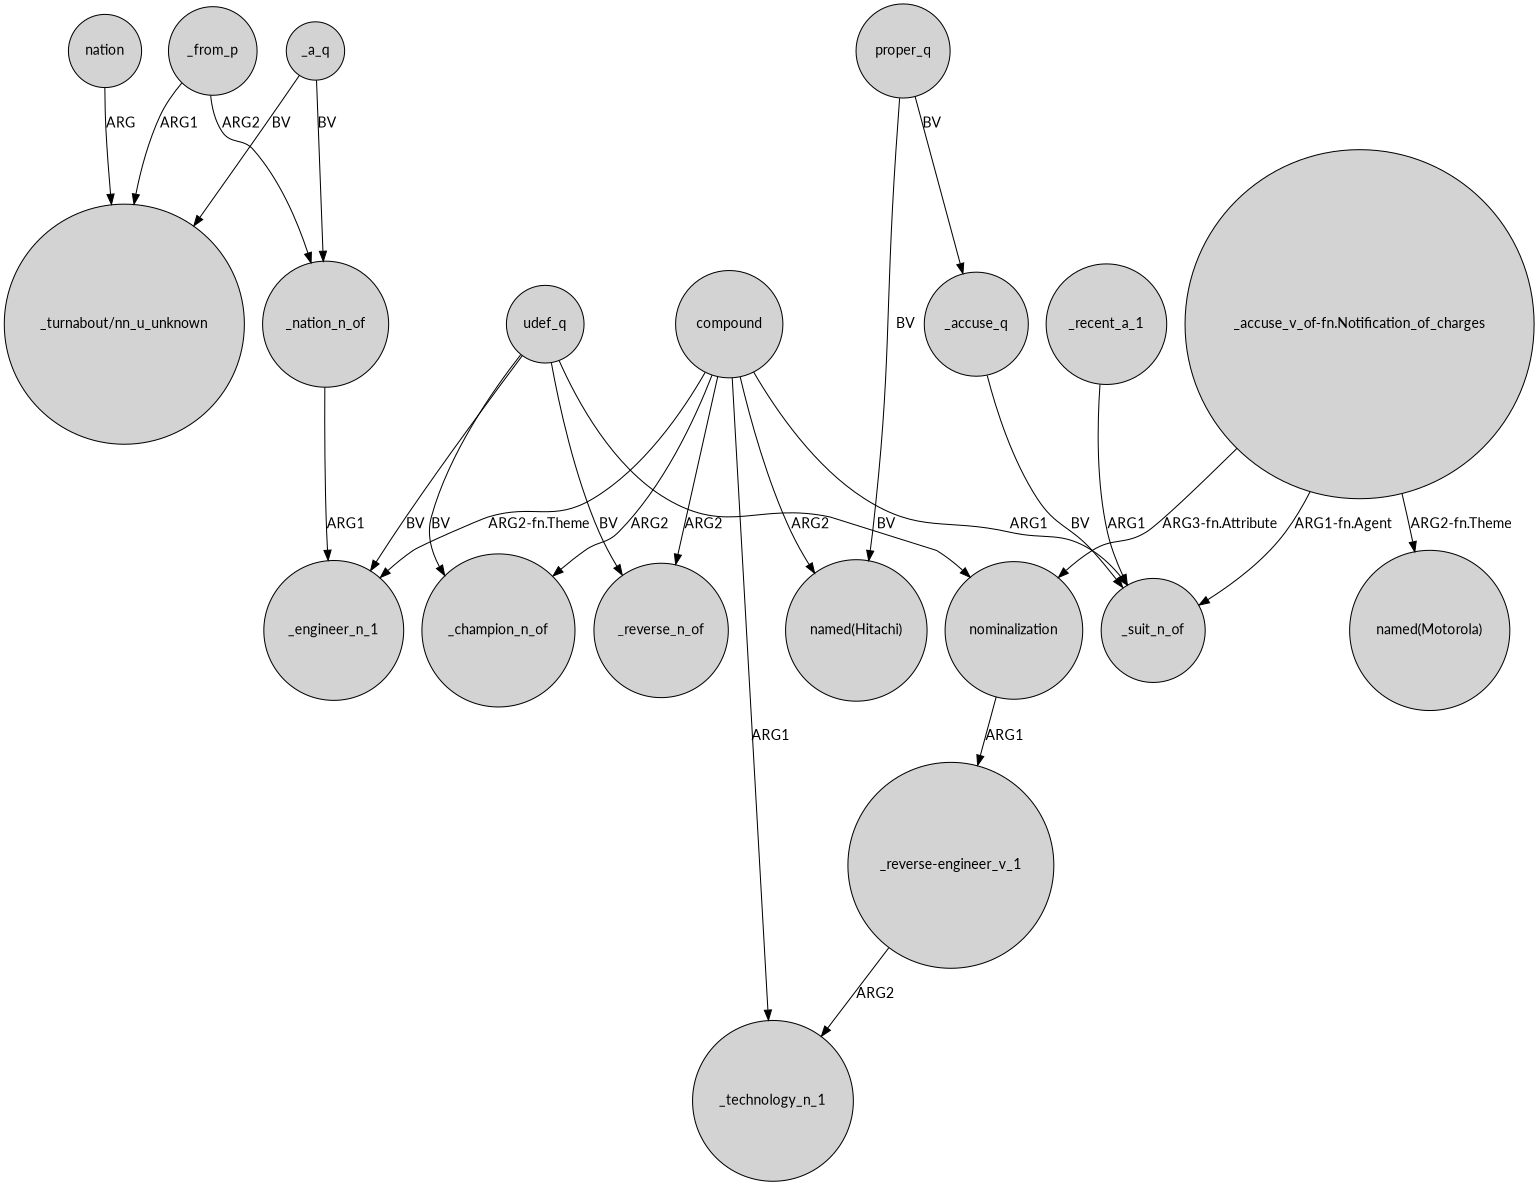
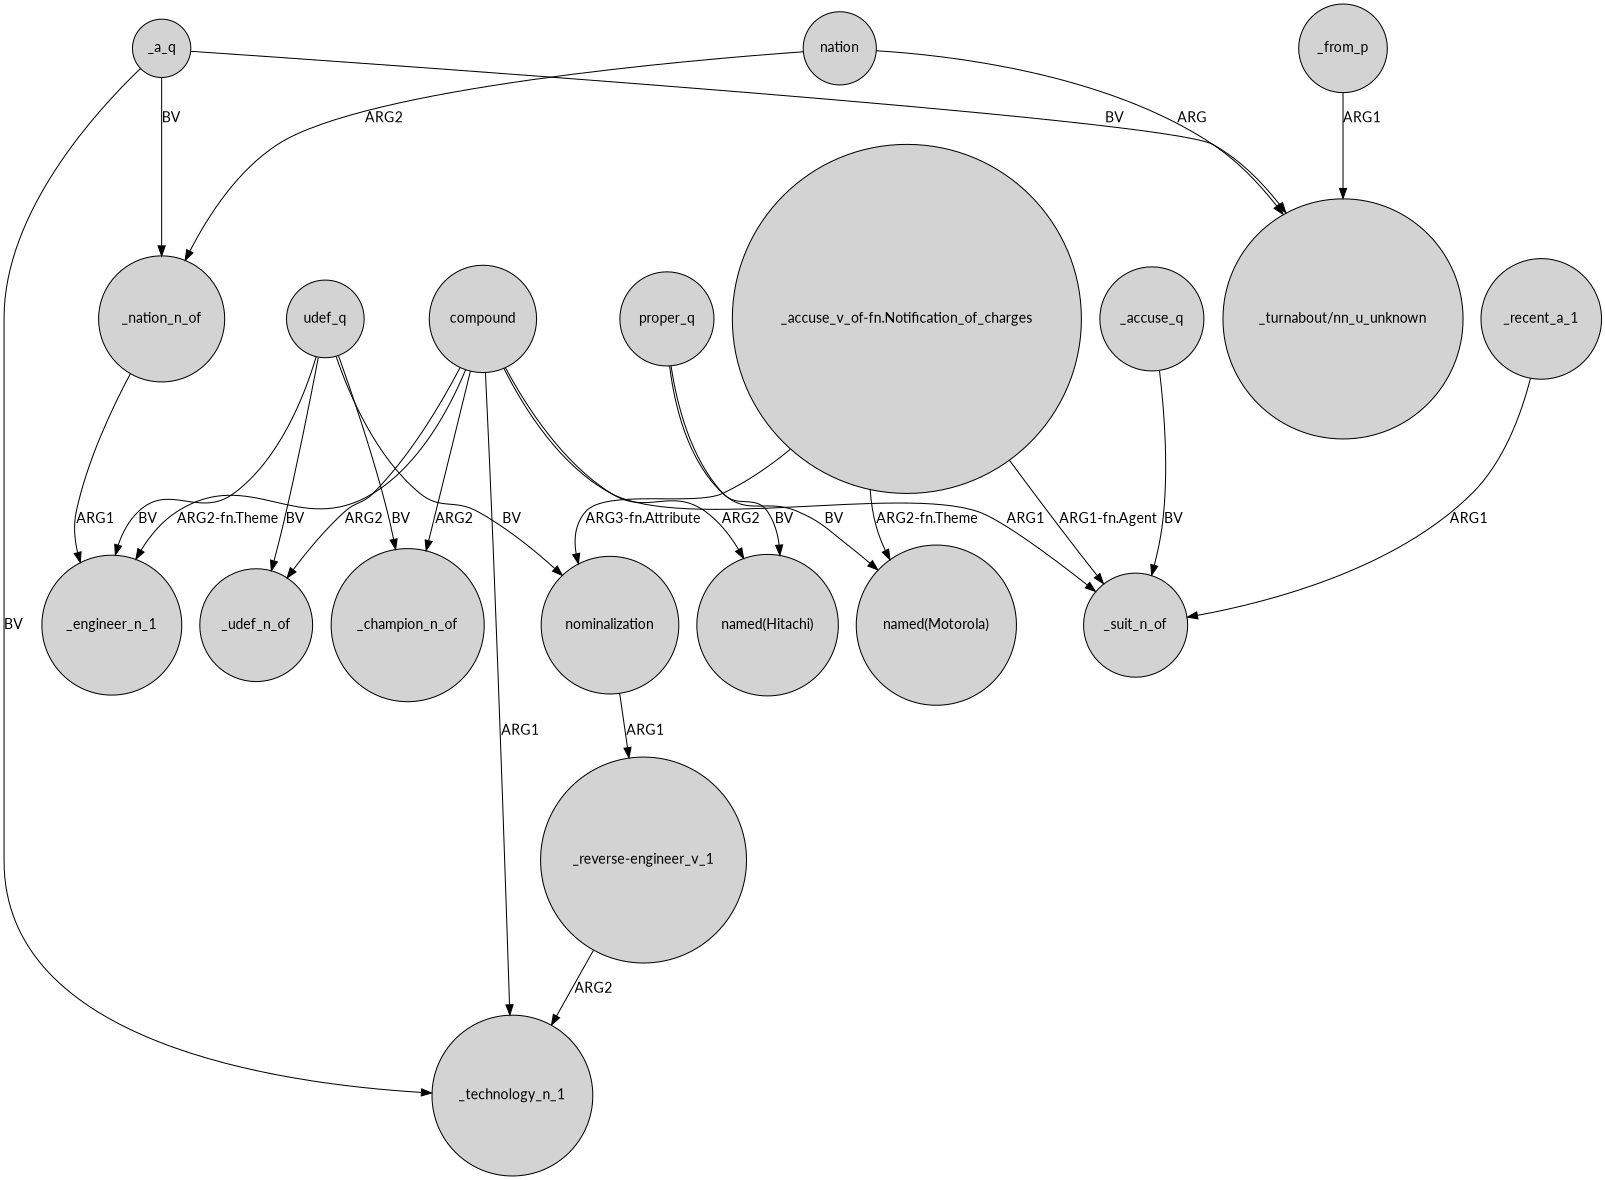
(266, 166) -> (468, 90)
(938, 180) -> (802, 513)
(661, 630) -> (256, 625)
none -> (4, 705)
